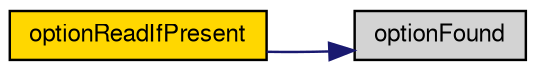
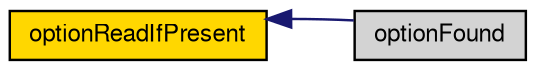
(298, 52) -> (323, 19)
